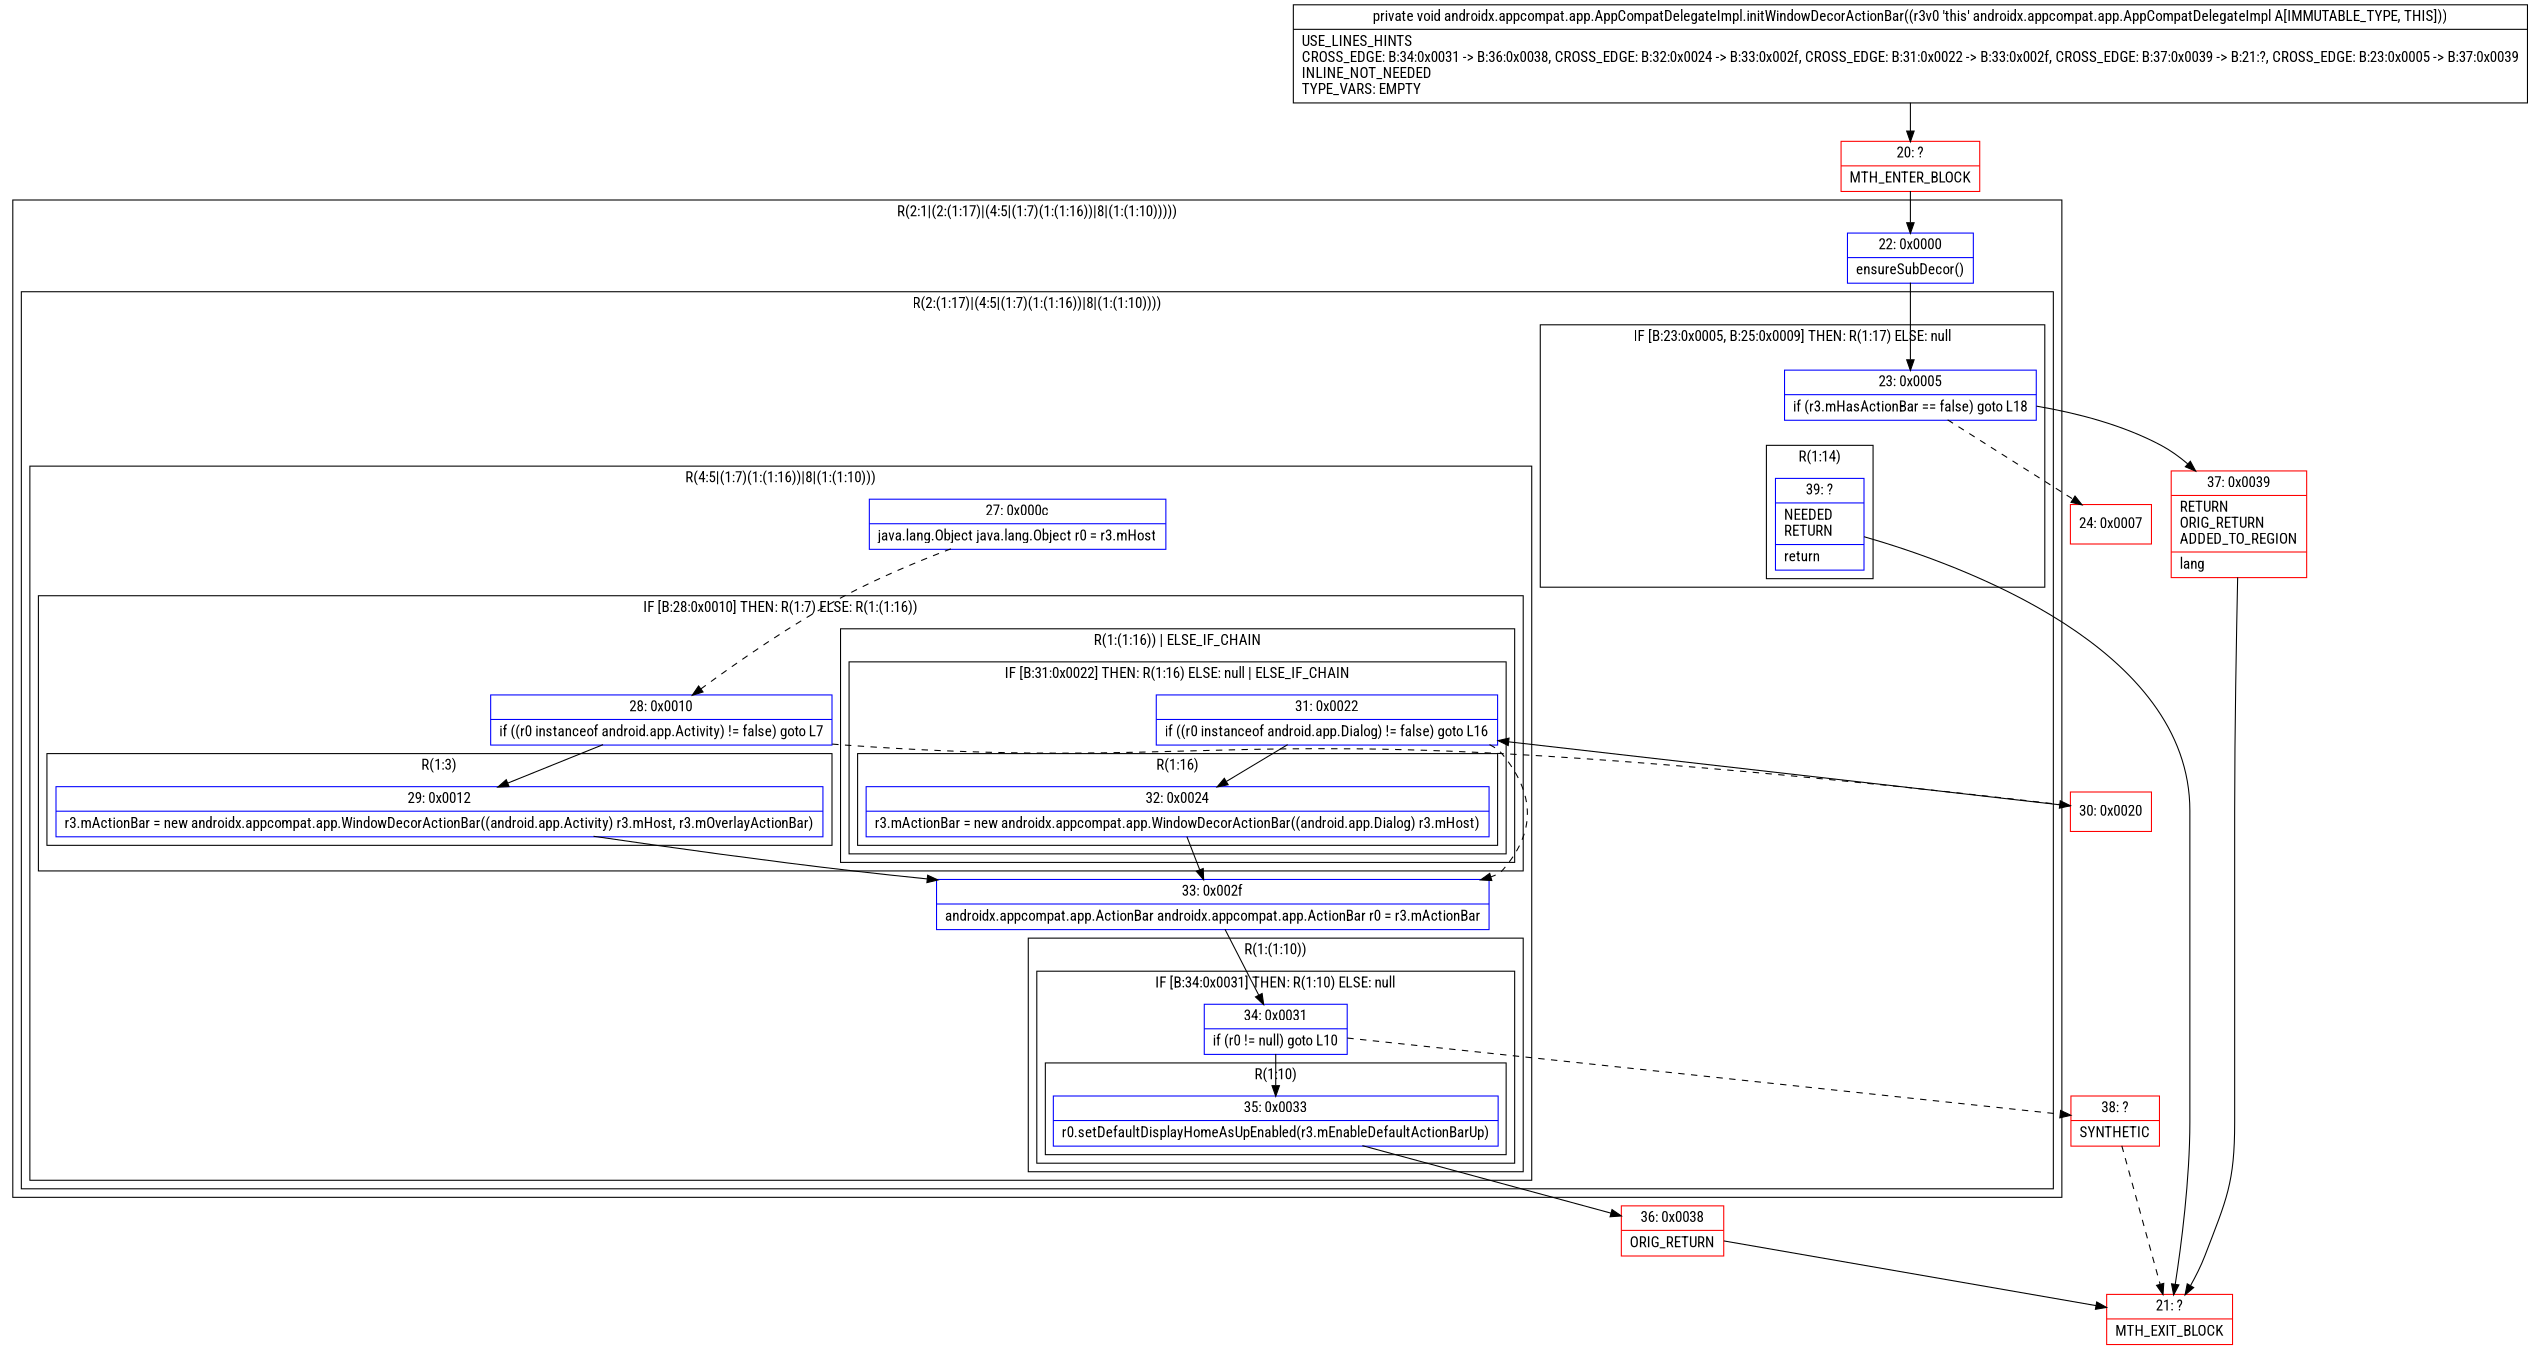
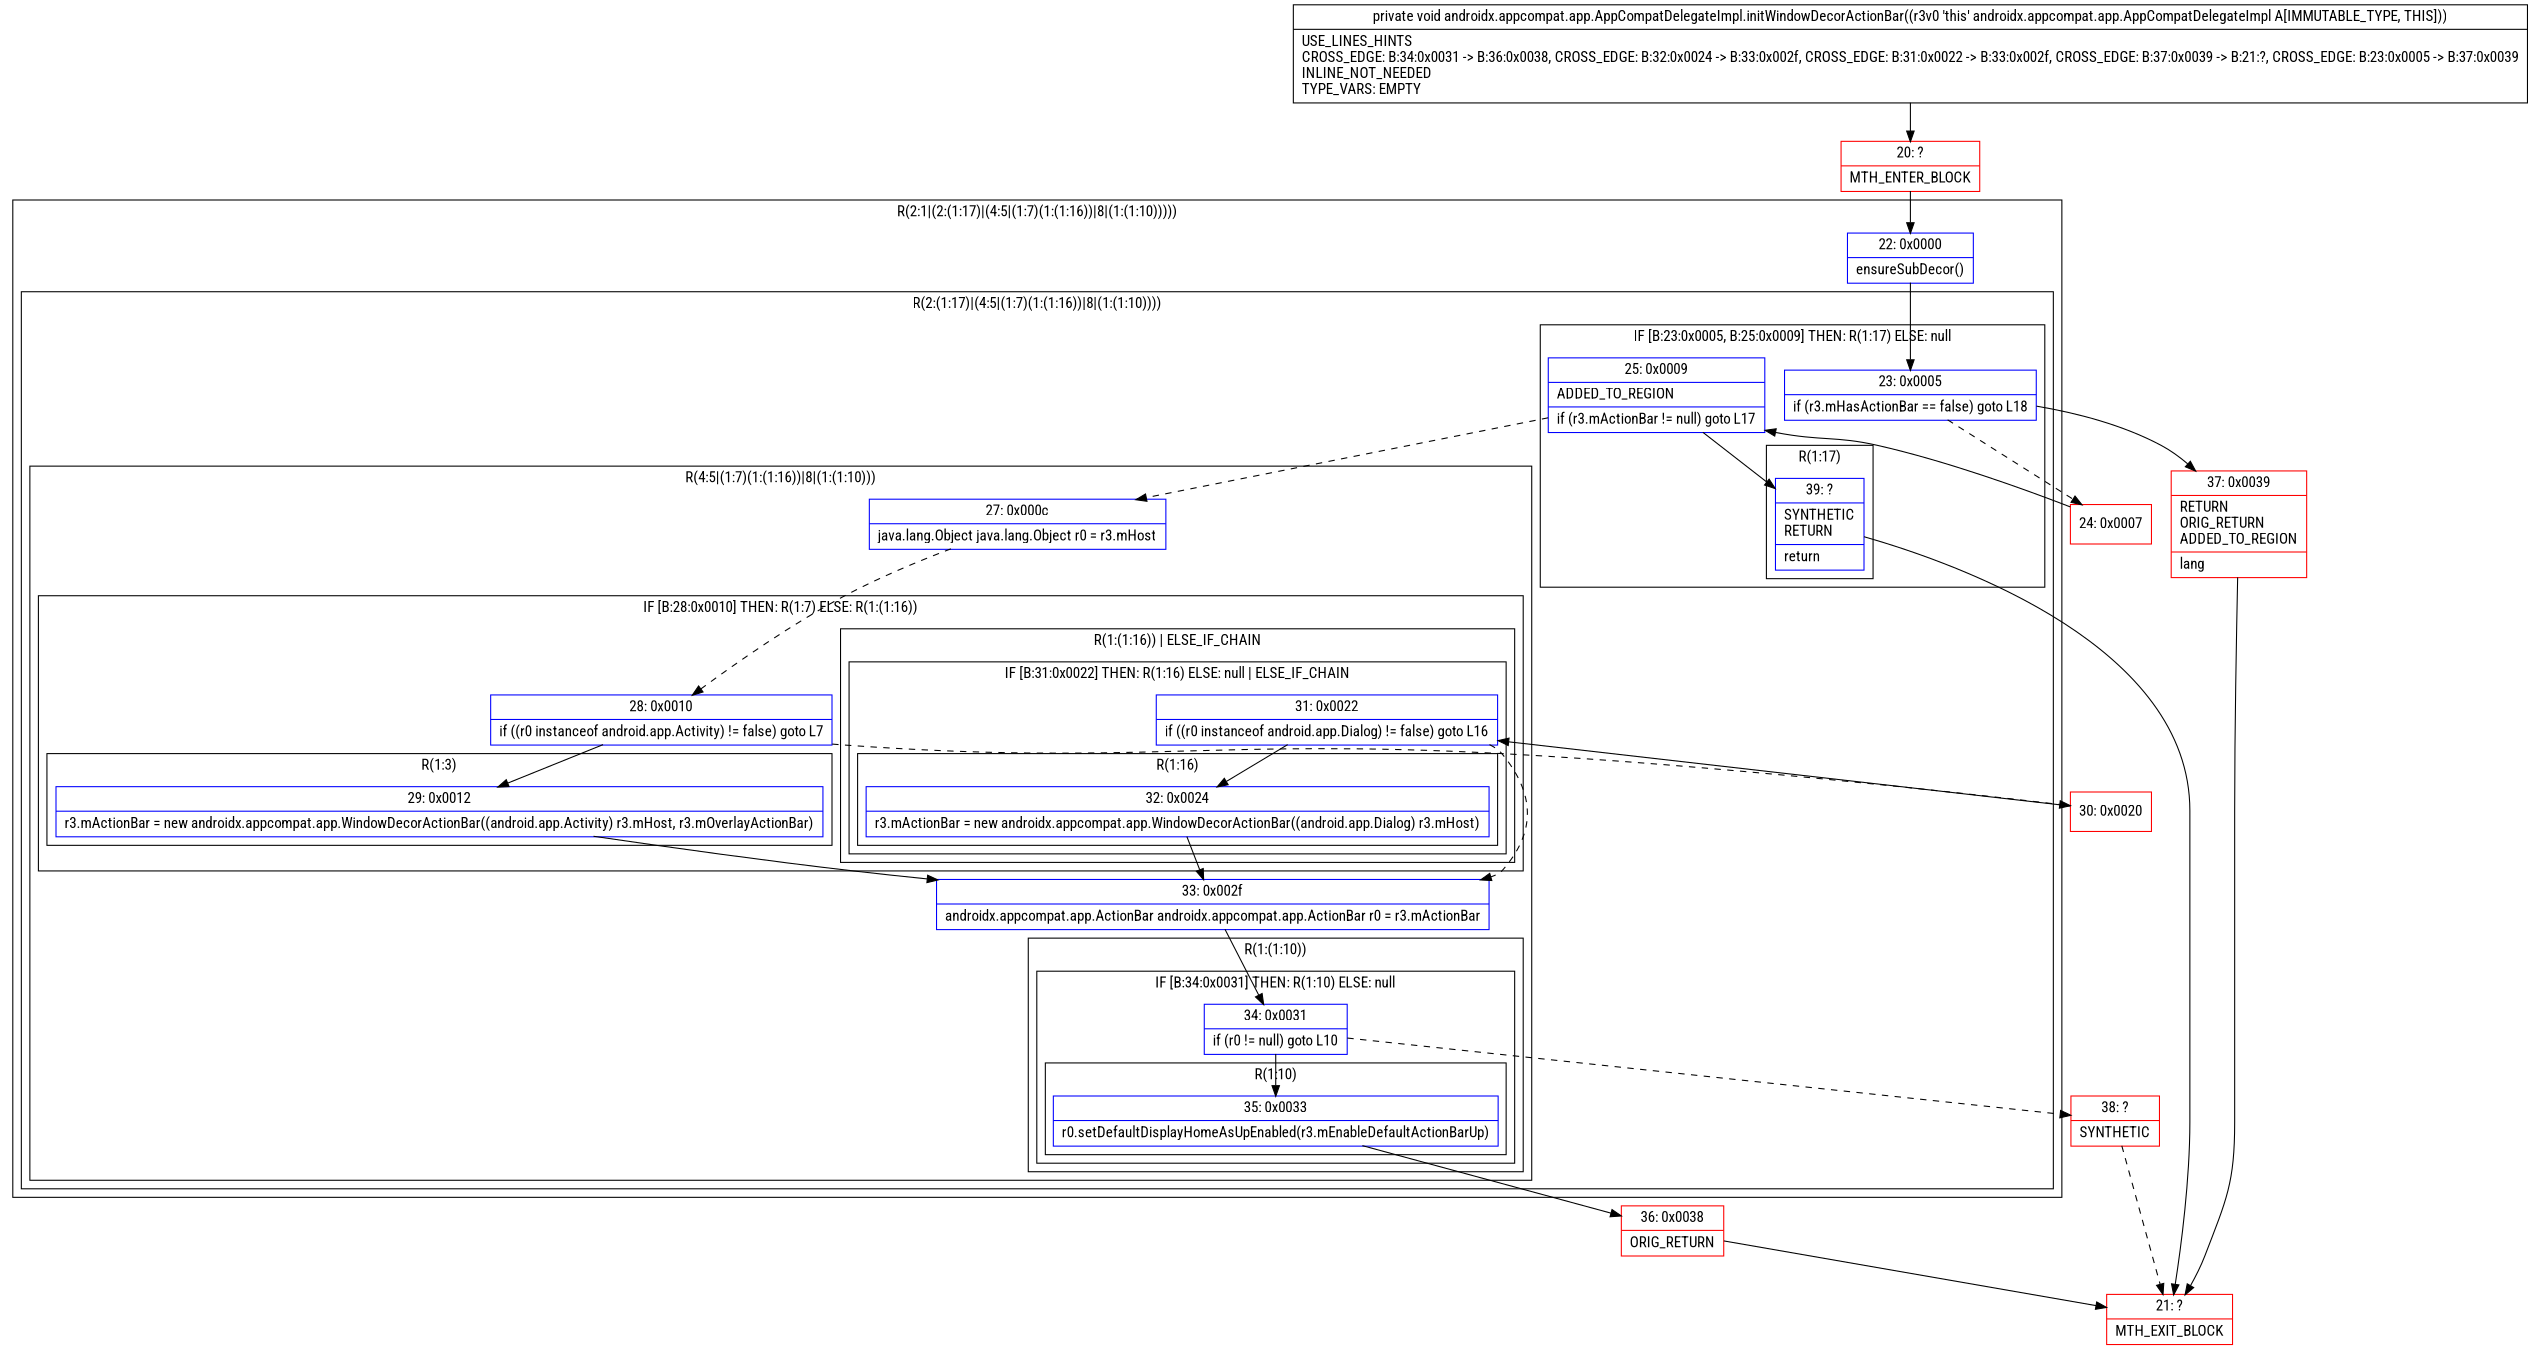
none -> (1657, 395)
(1820, 458) -> (1820, 458)
(1809, 515) -> (1820, 515)
